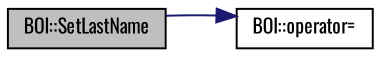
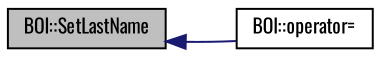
(191, 15) -> (211, 42)
